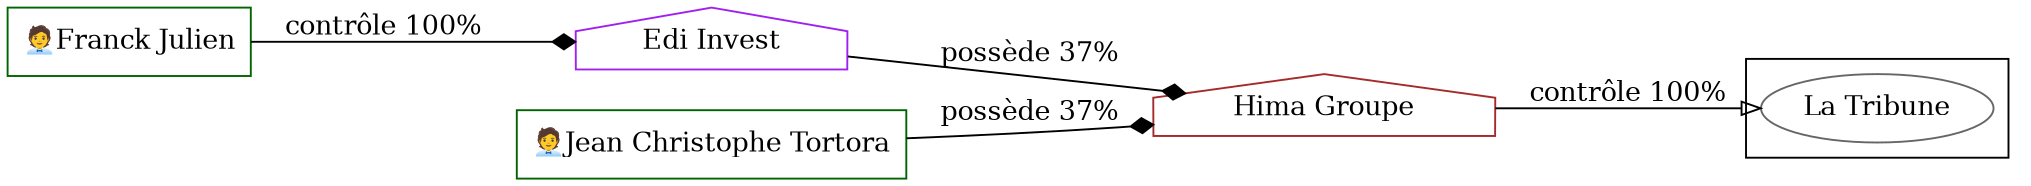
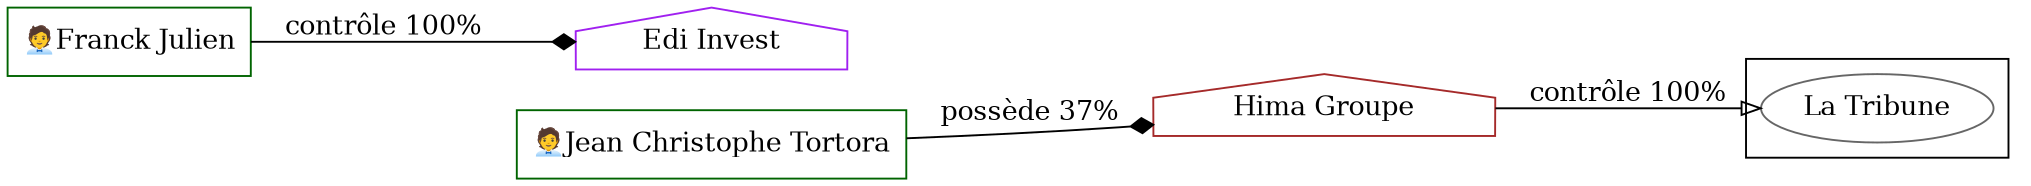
(1005, 74) -> none
